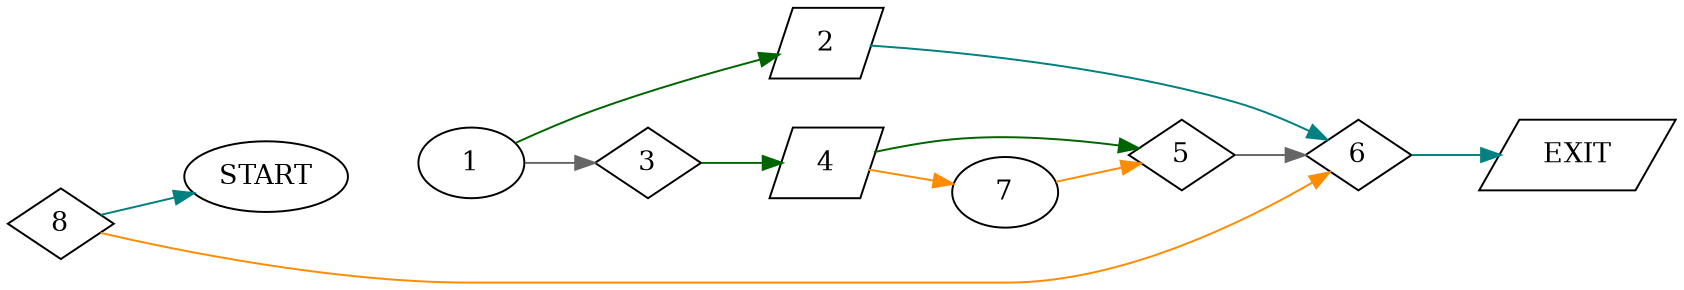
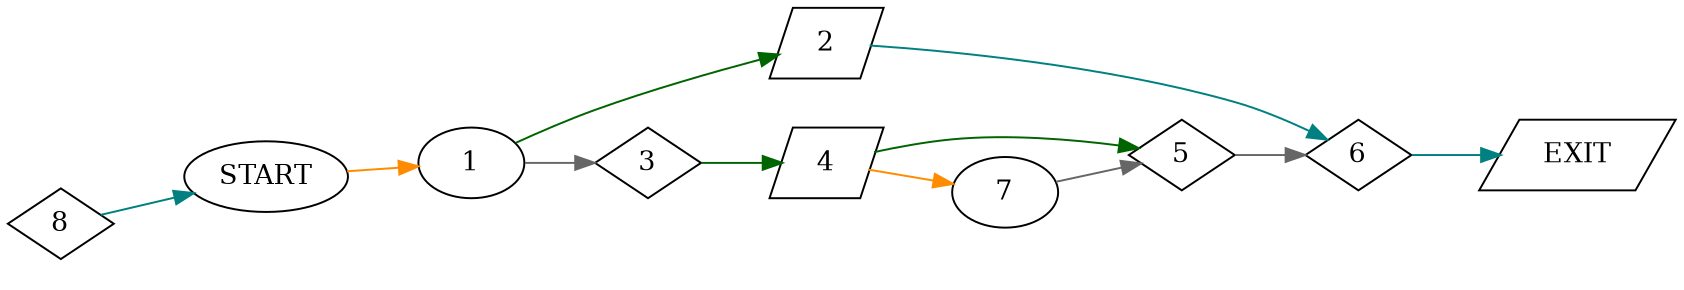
none -> (373, 169)
(1089, 175) -> (1089, 175)
(714, 283) -> none
